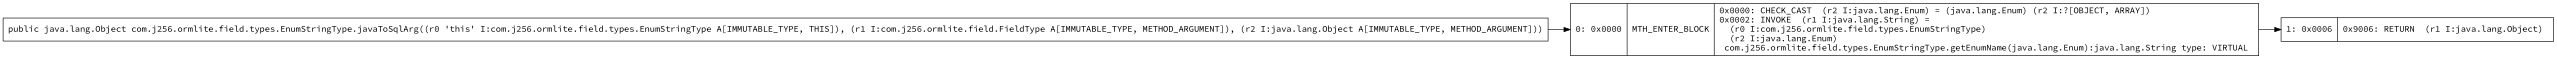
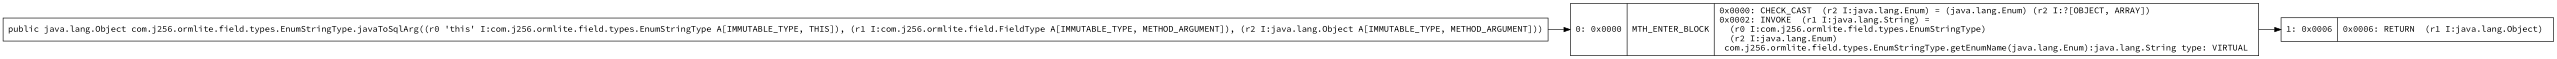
(2446, 29) -> (2446, 29)
